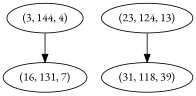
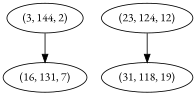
(45, 18) -> (45, 18)
(147, 18) -> (147, 18)
(147, 77) -> (147, 77)
